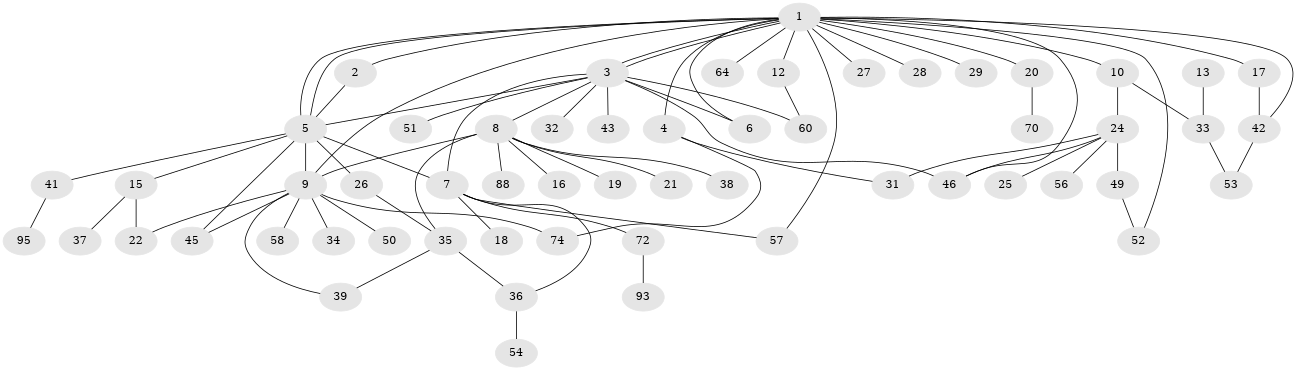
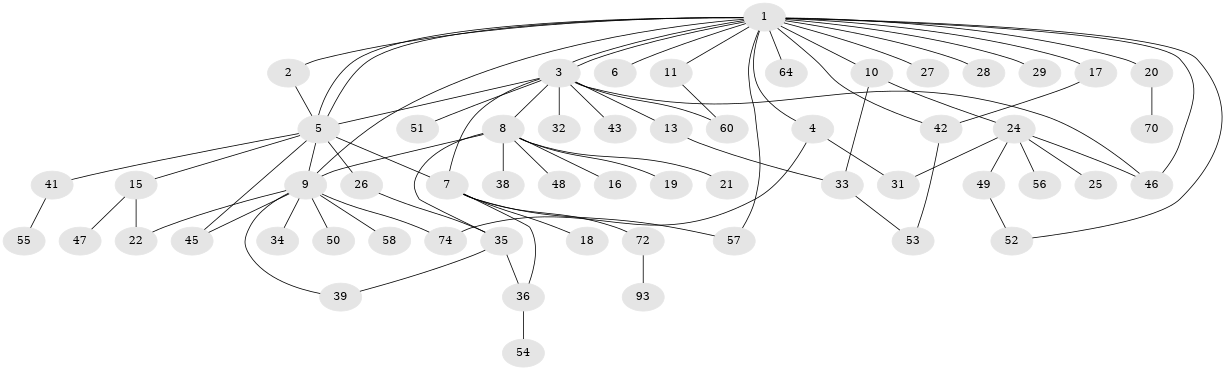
(779, 73) -> (671, 73)
(679, 100) -> (615, 101)
(503, 185) -> (559, 185)
(24, 241) -> (24, 241)
(80, 241) -> (80, 241)
